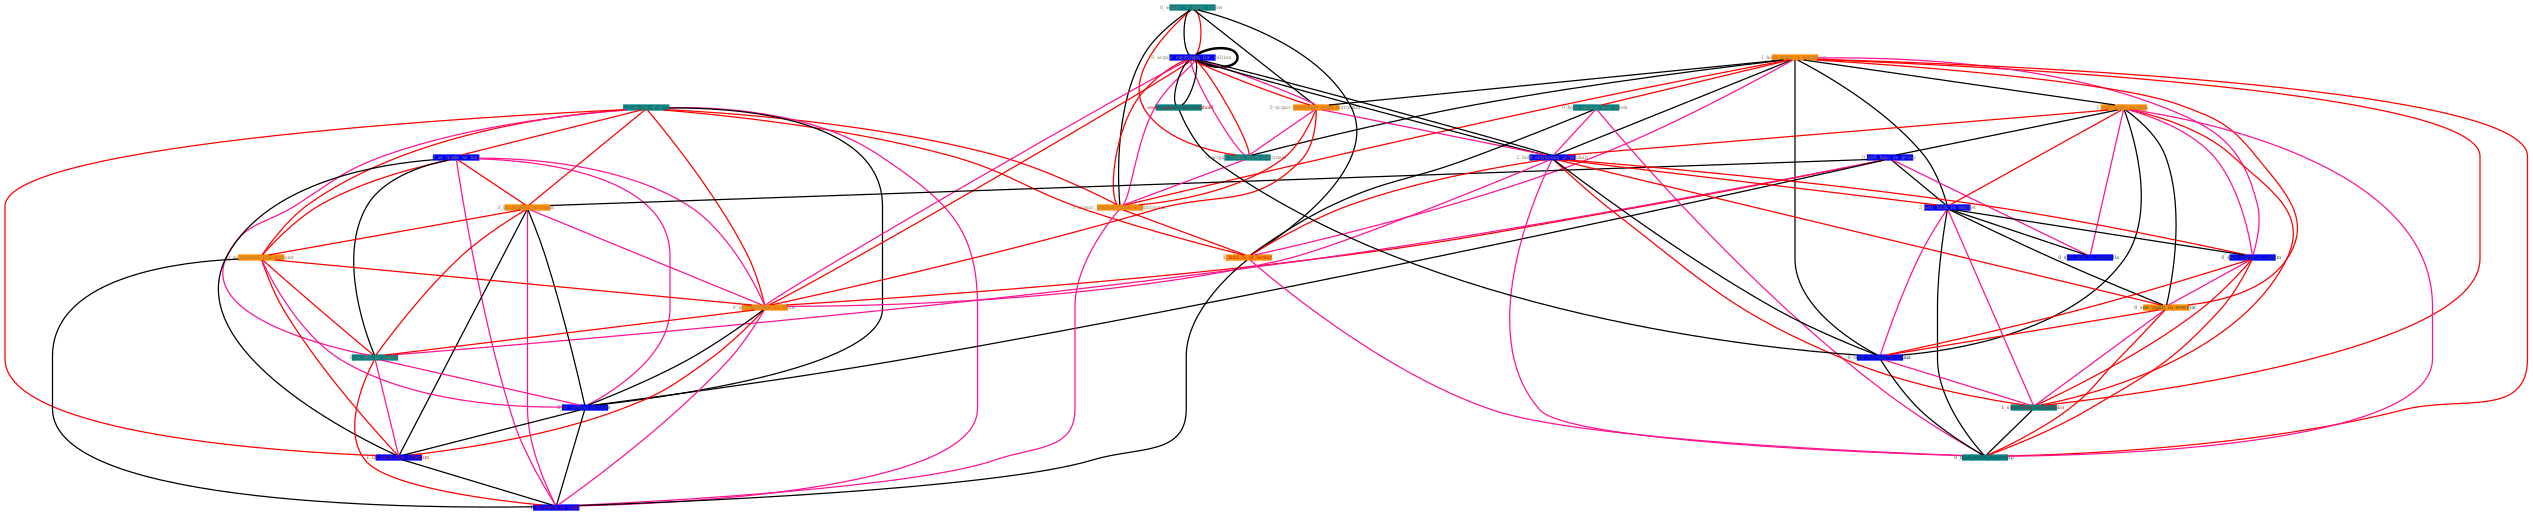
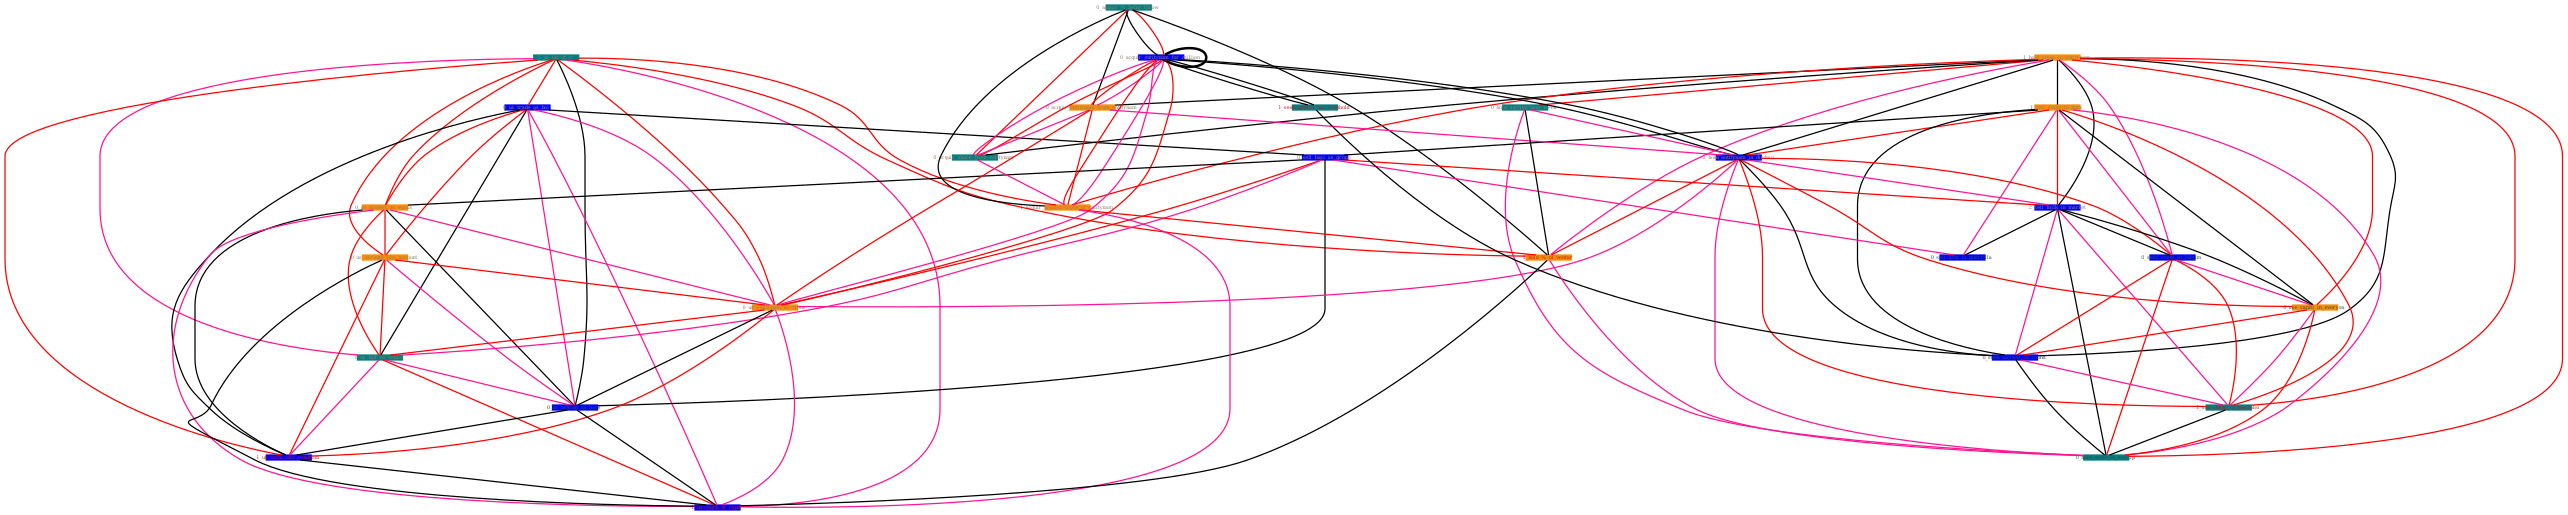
none -> (926, 133)
(1919, 182) -> (1674, 181)
(1750, 183) -> (1898, 182)
